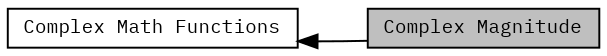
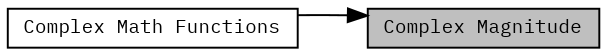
(342, 41) -> (323, 15)
